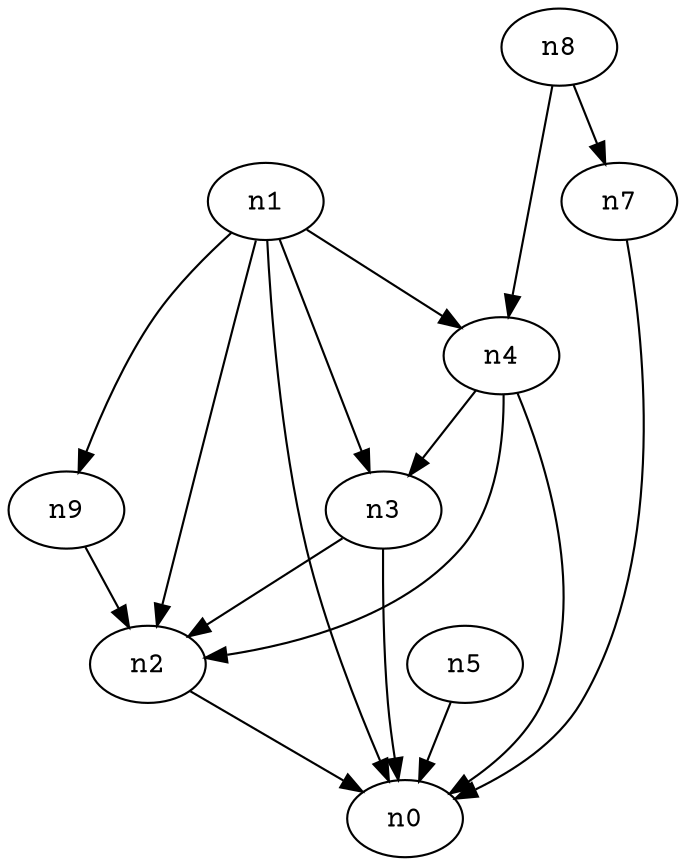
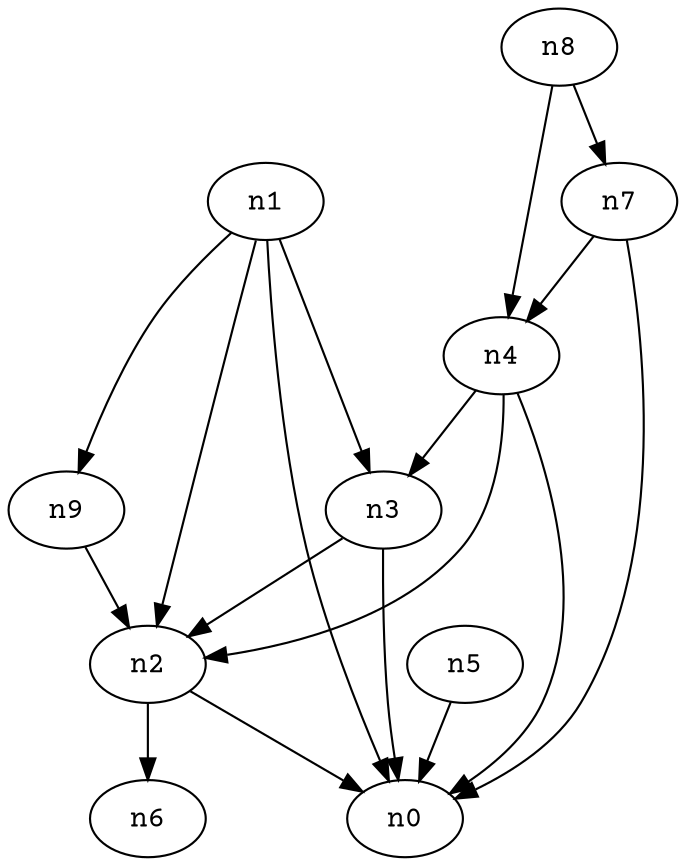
(375, 273) -> (567, 270)
none -> (148, 819)
